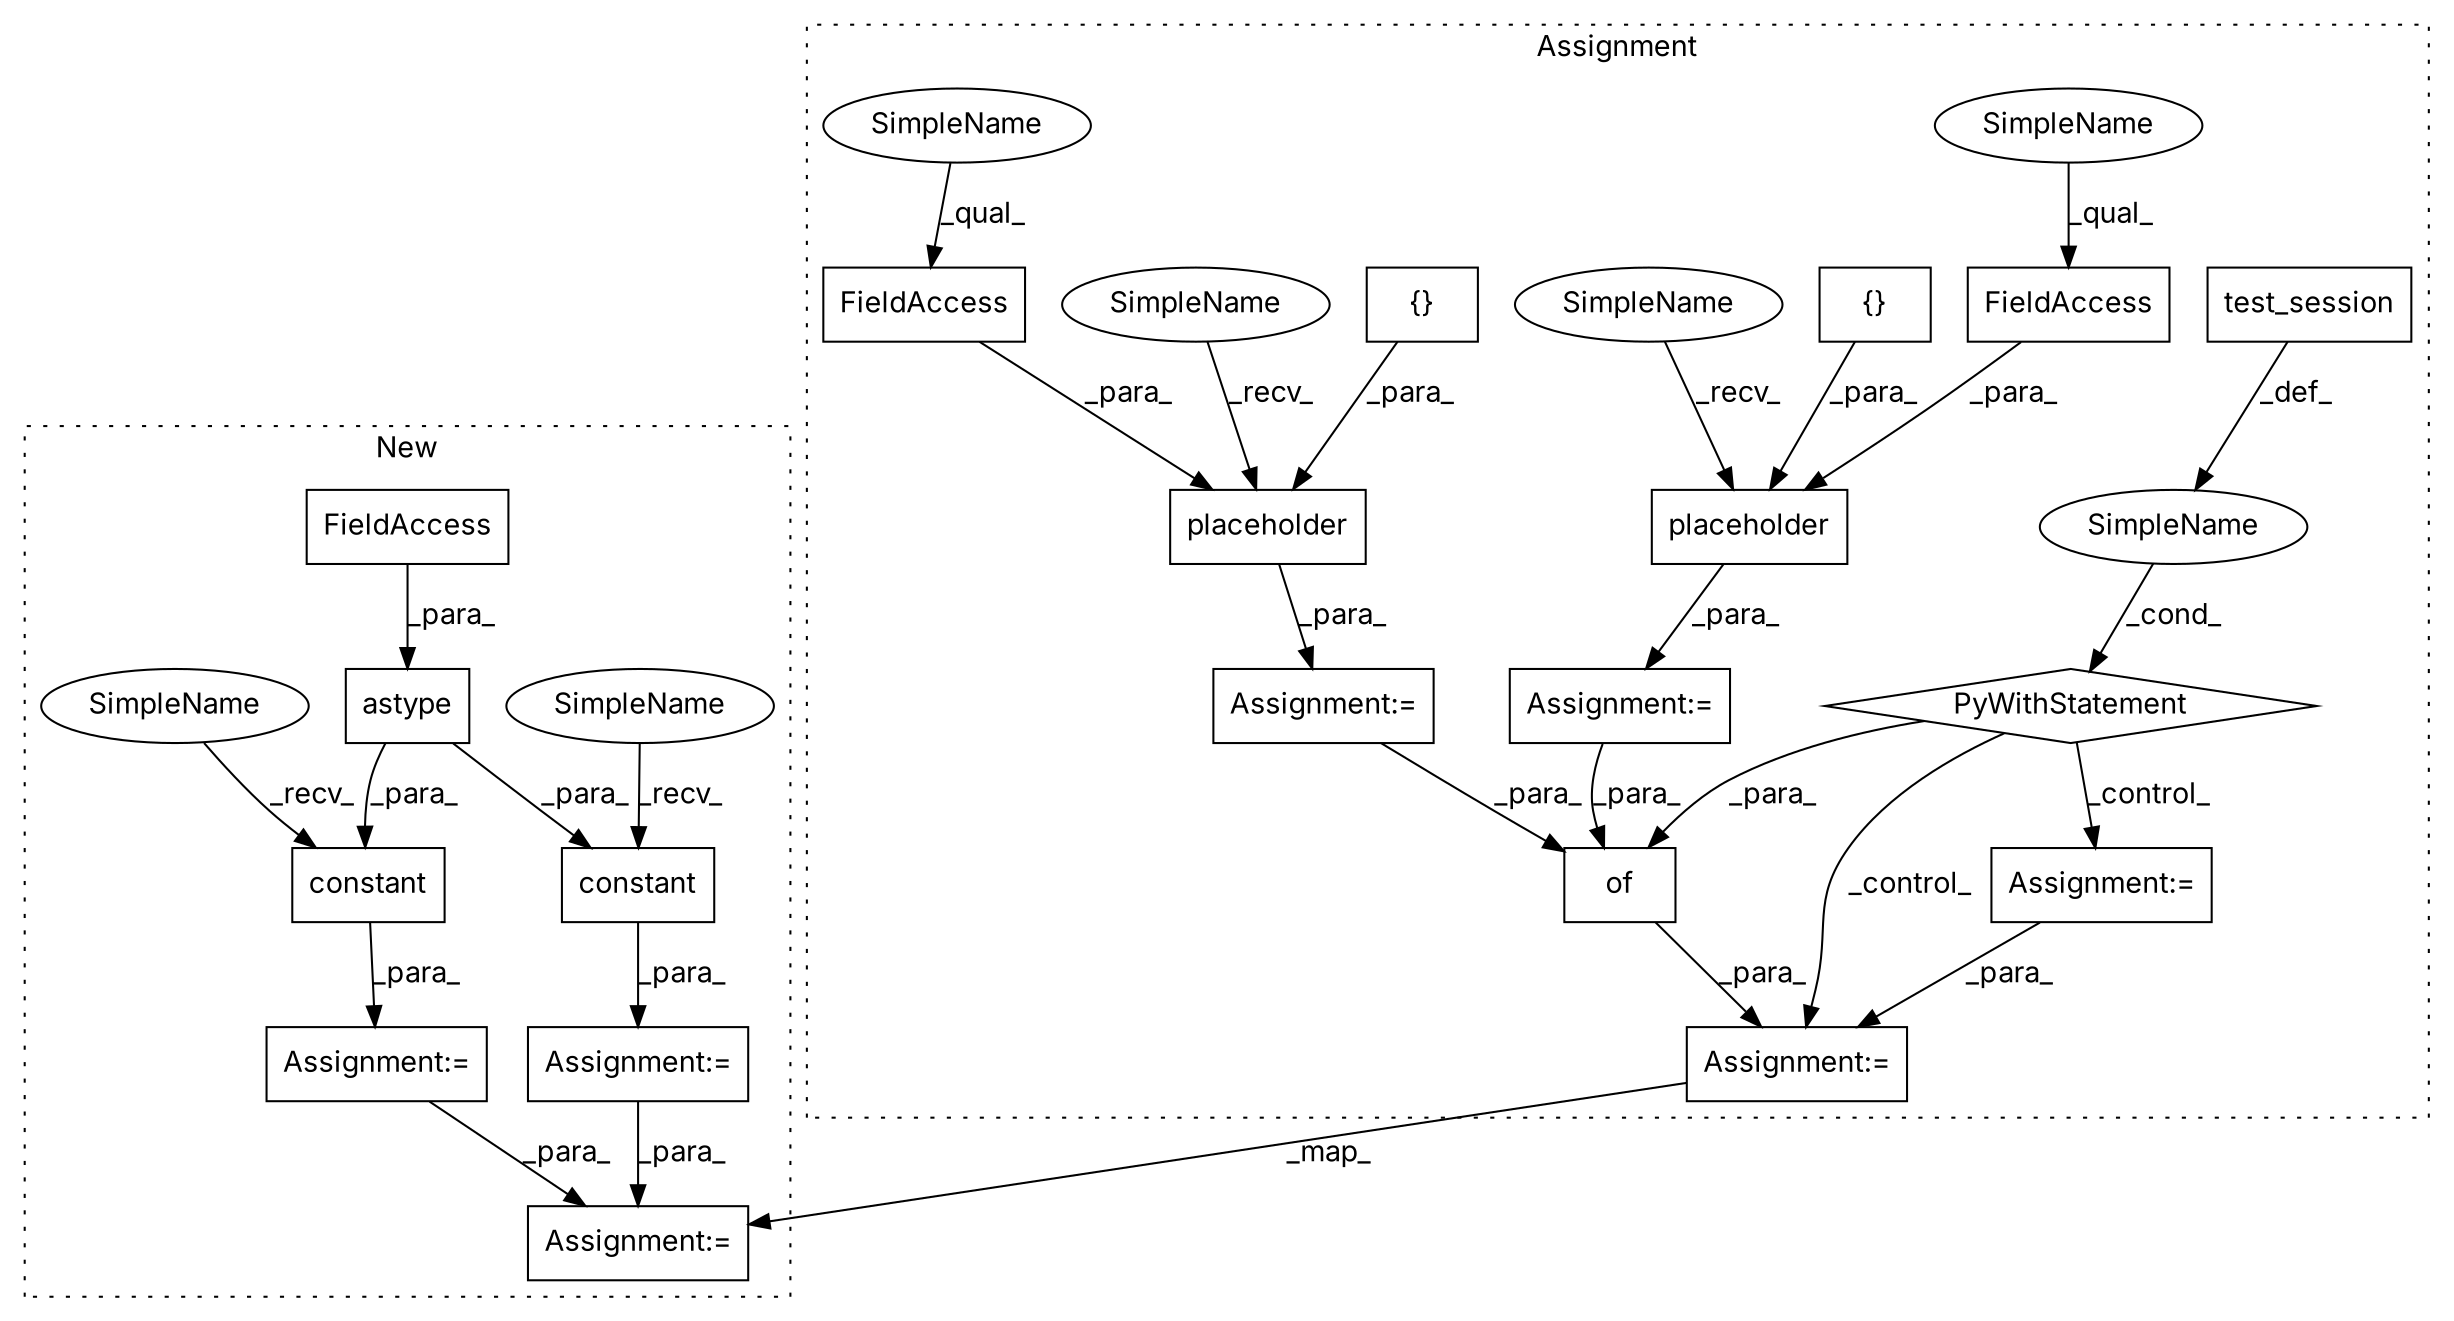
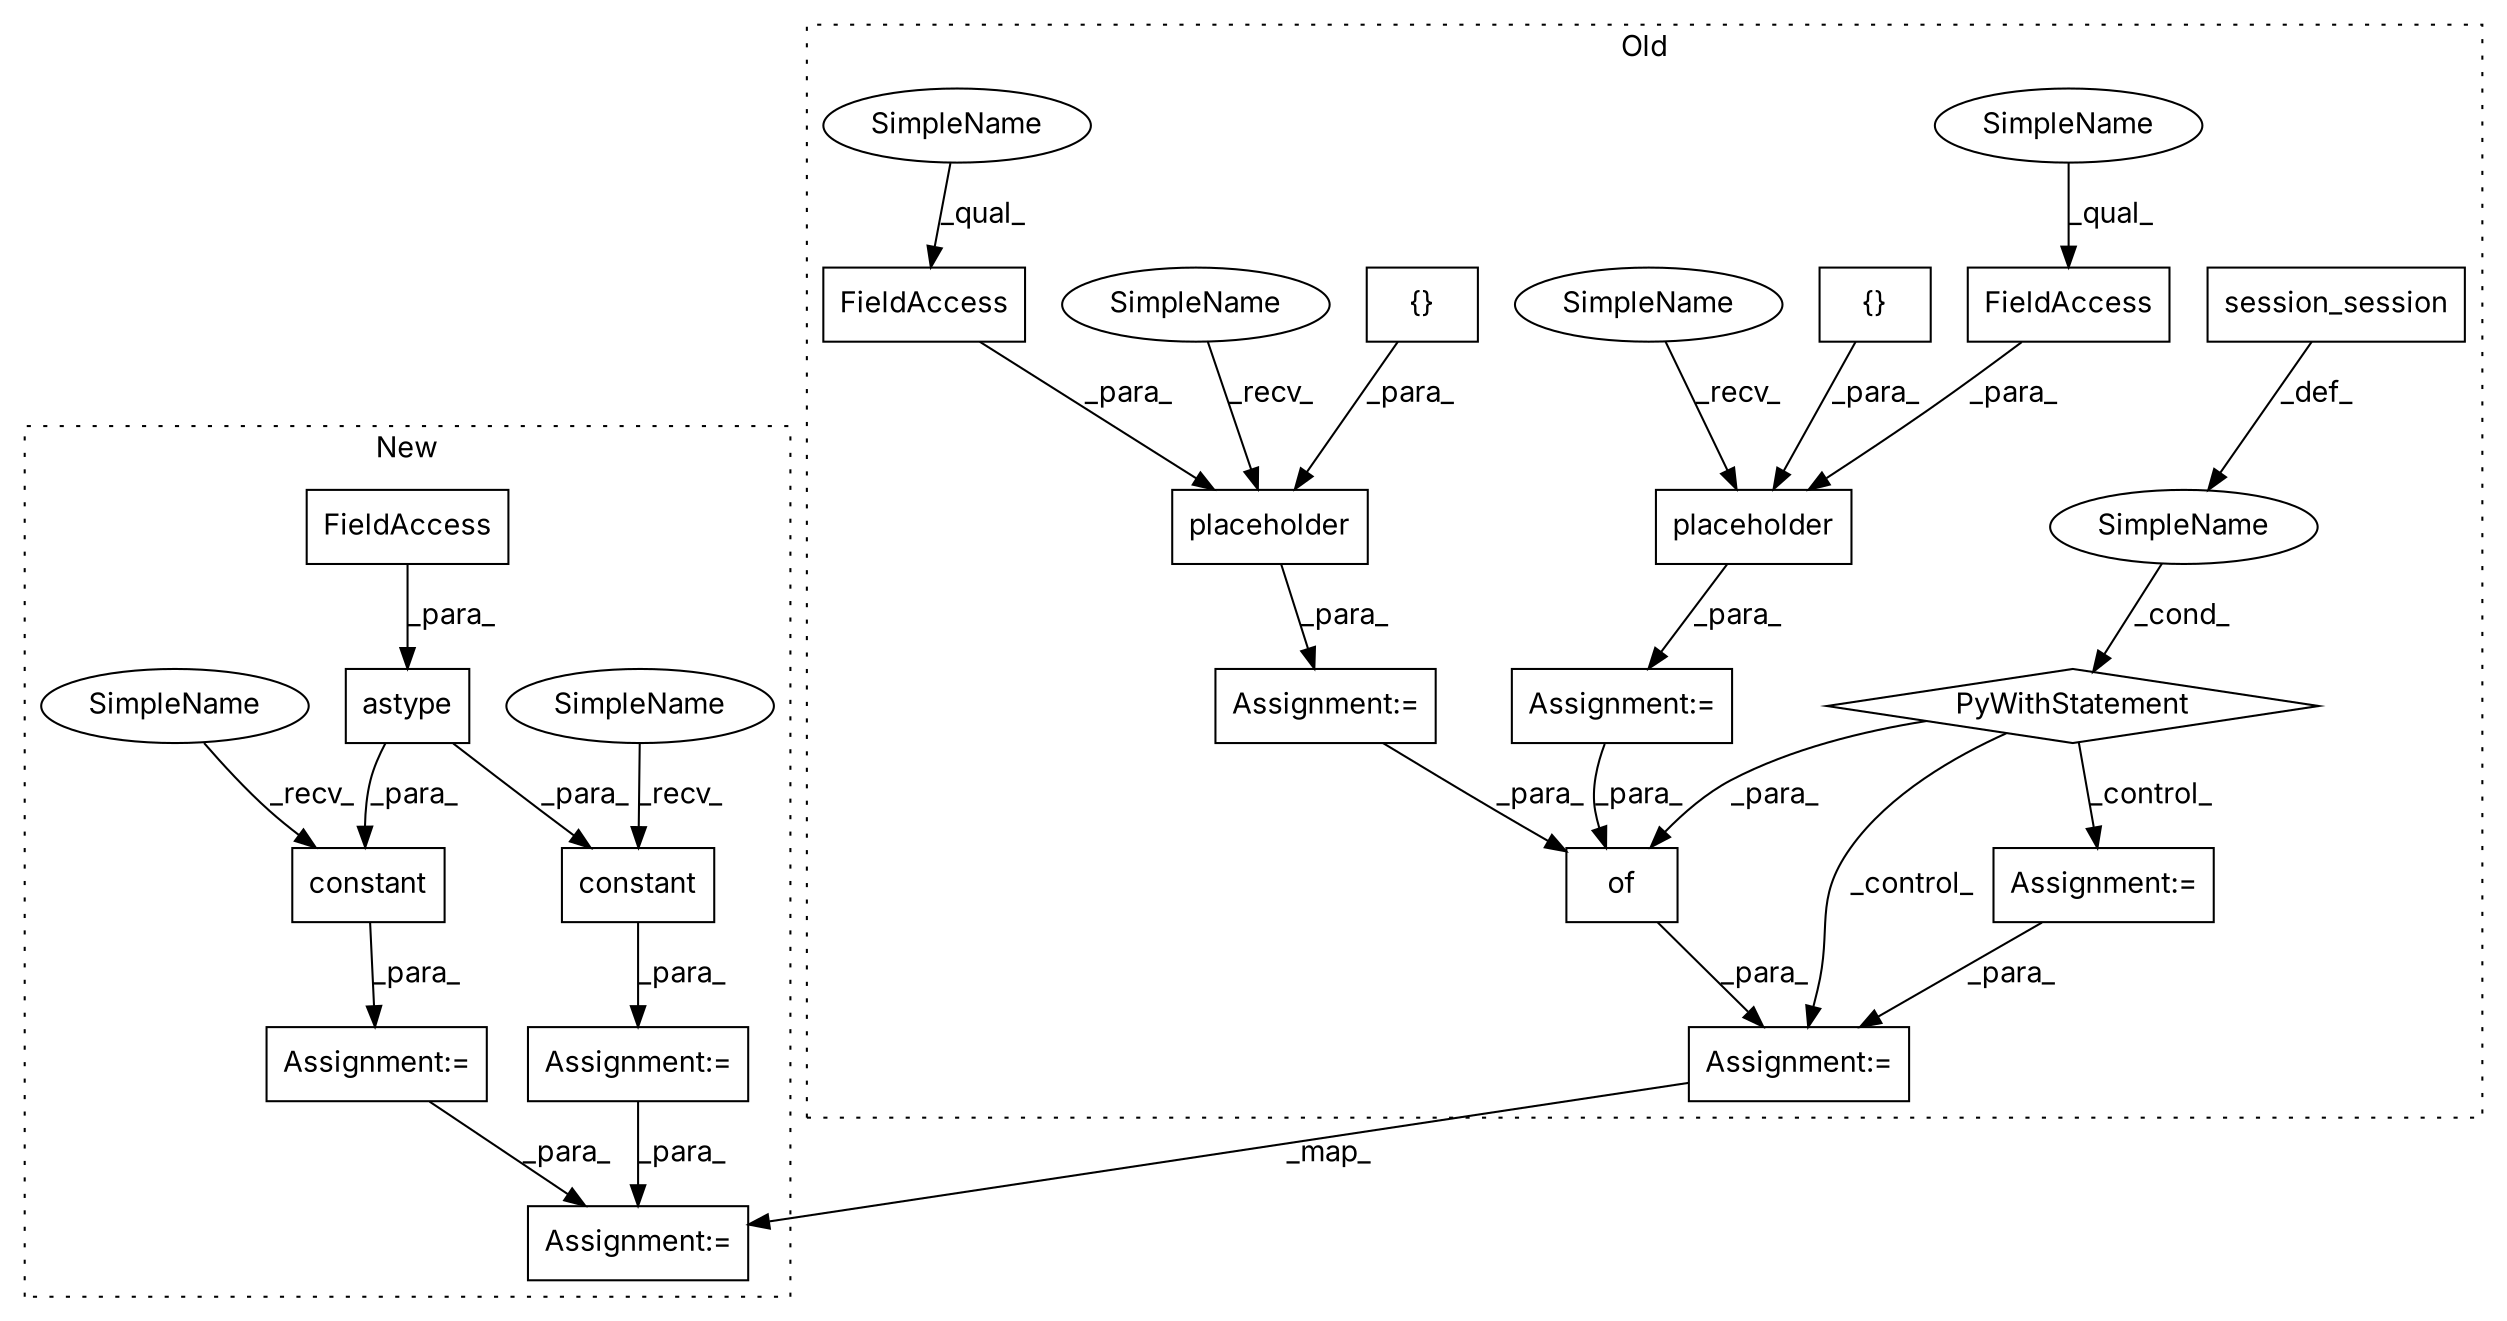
(1618, 48) -> (1645, 48)
(2309, 305) -> (2336, 305)
